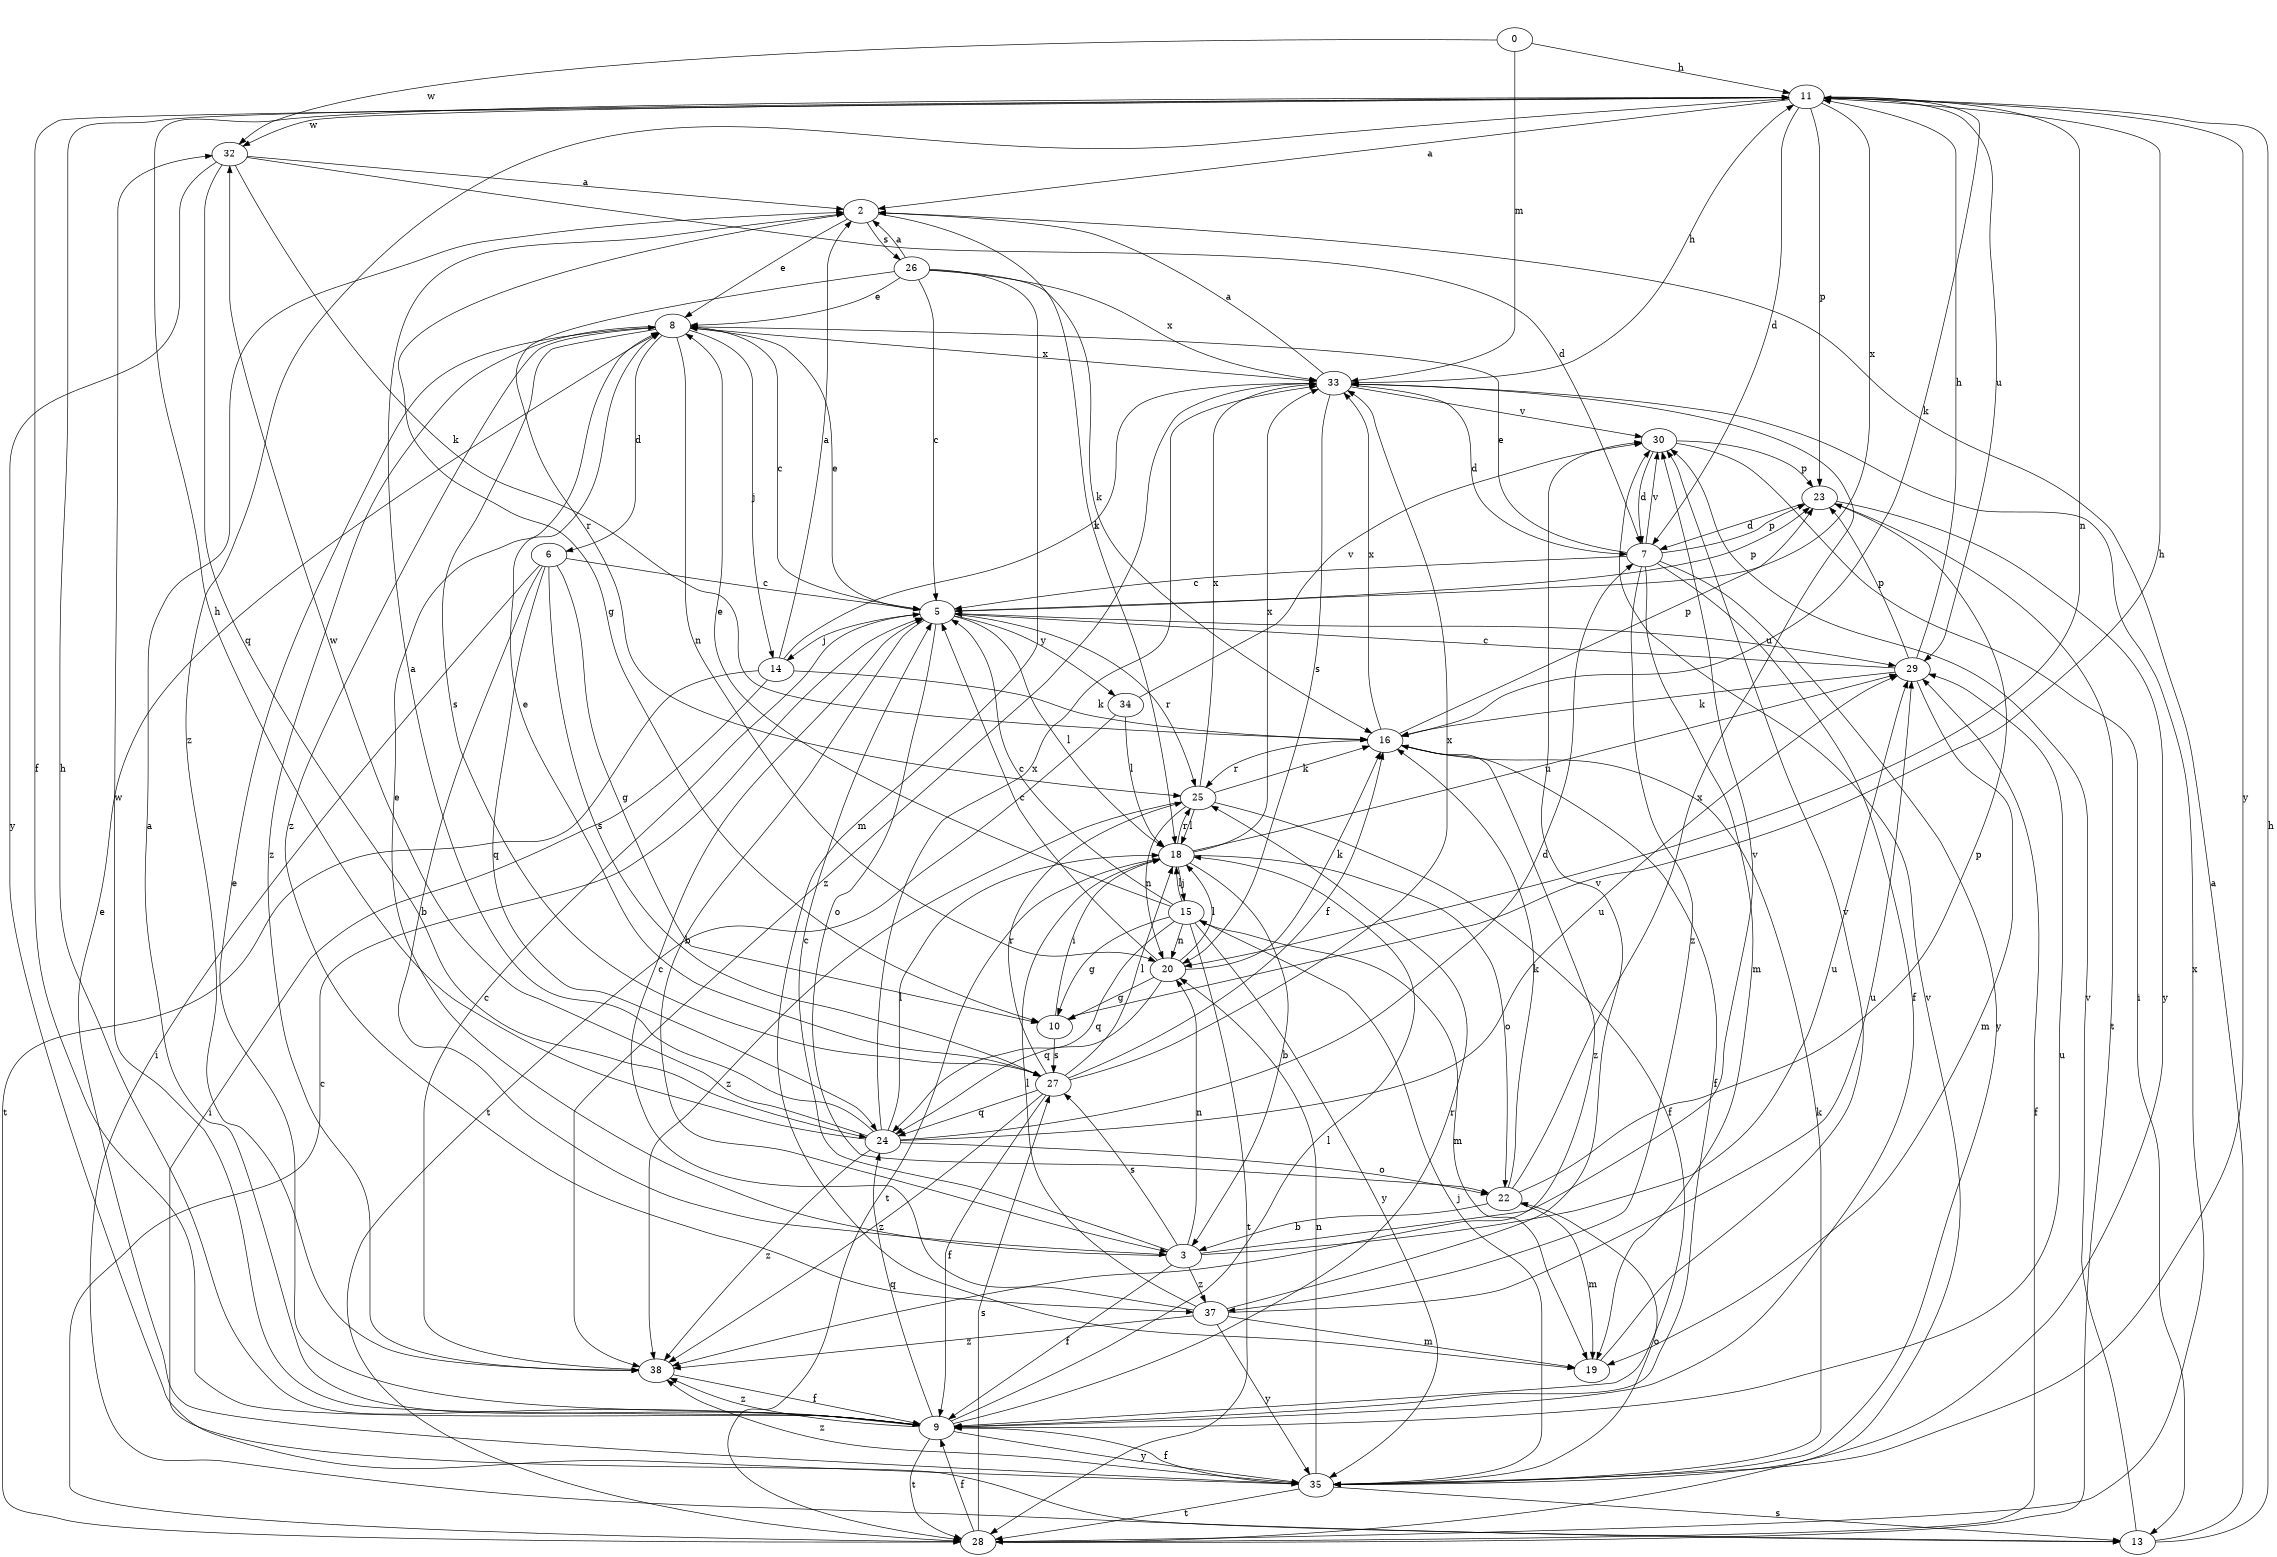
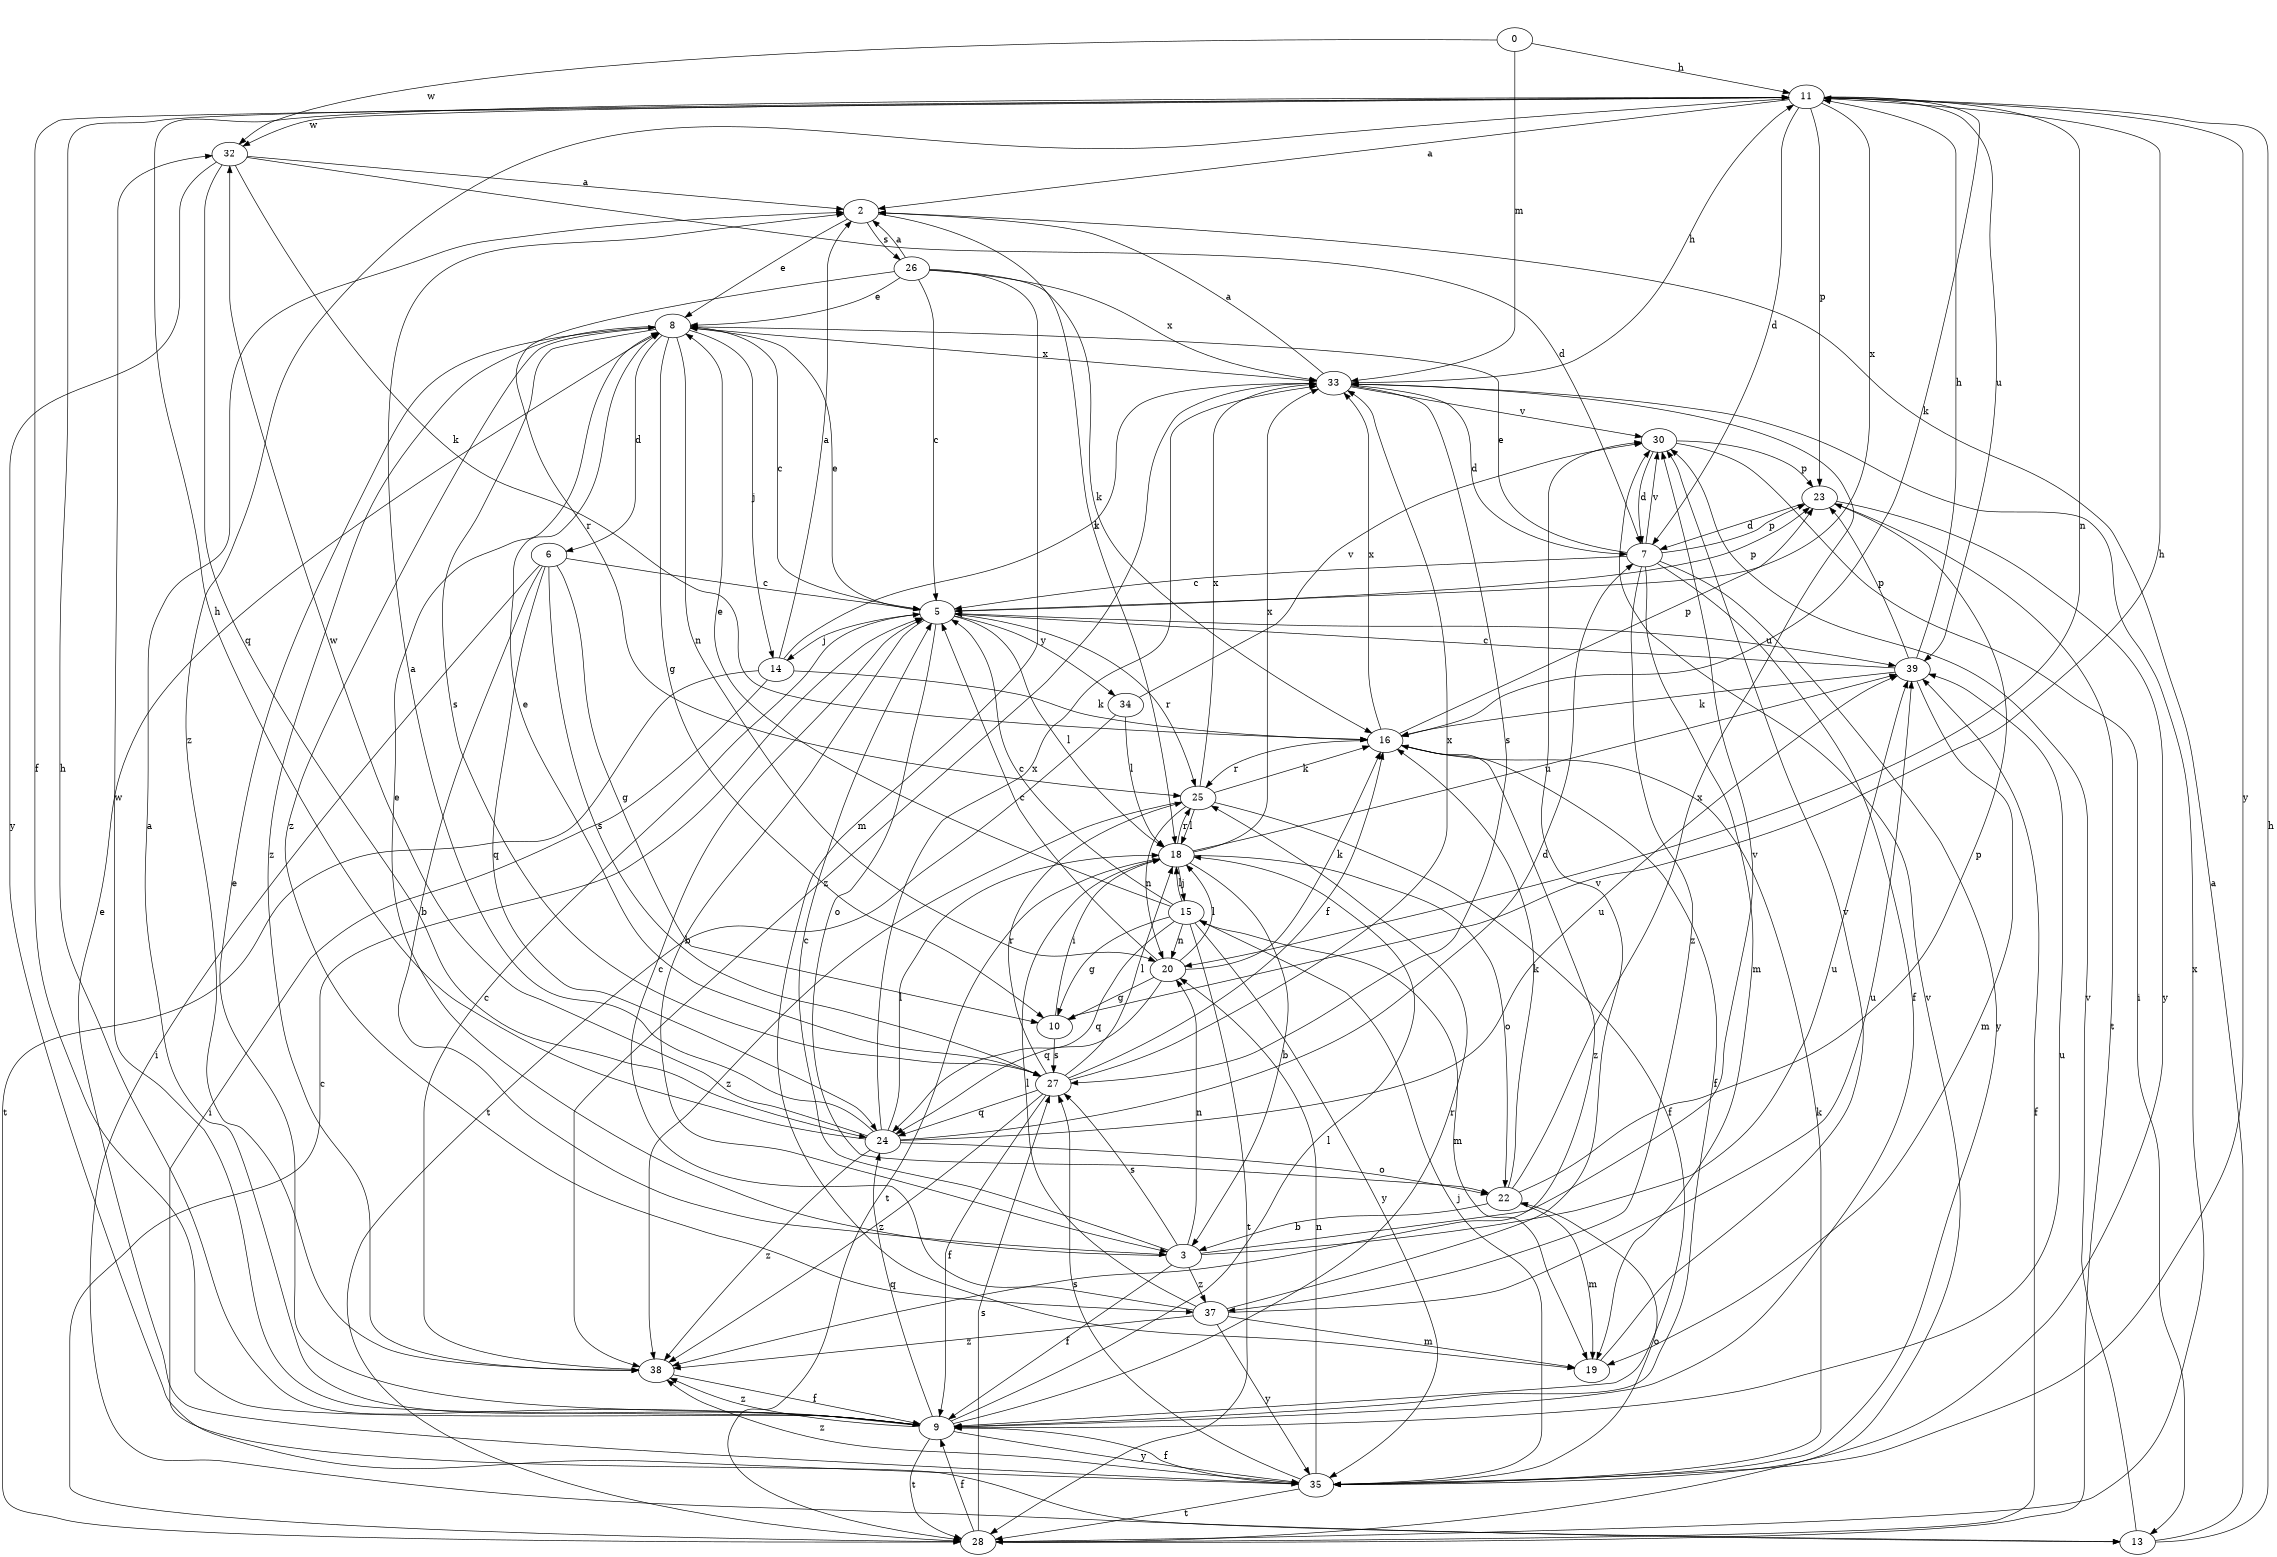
(517, 515) -> (702, 757)
(1912, 670) -> (1912, 670)
(1312, 679) -> (1501, 811)
(1723, 1514) -> (1099, 1342)
